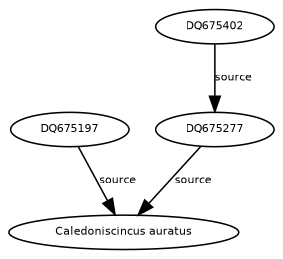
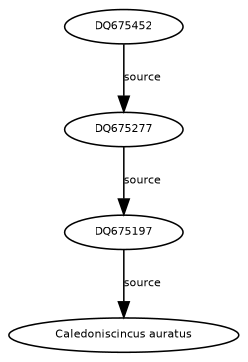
(215, 27) -> (124, 27)
(175, 175) -> (124, 173)
